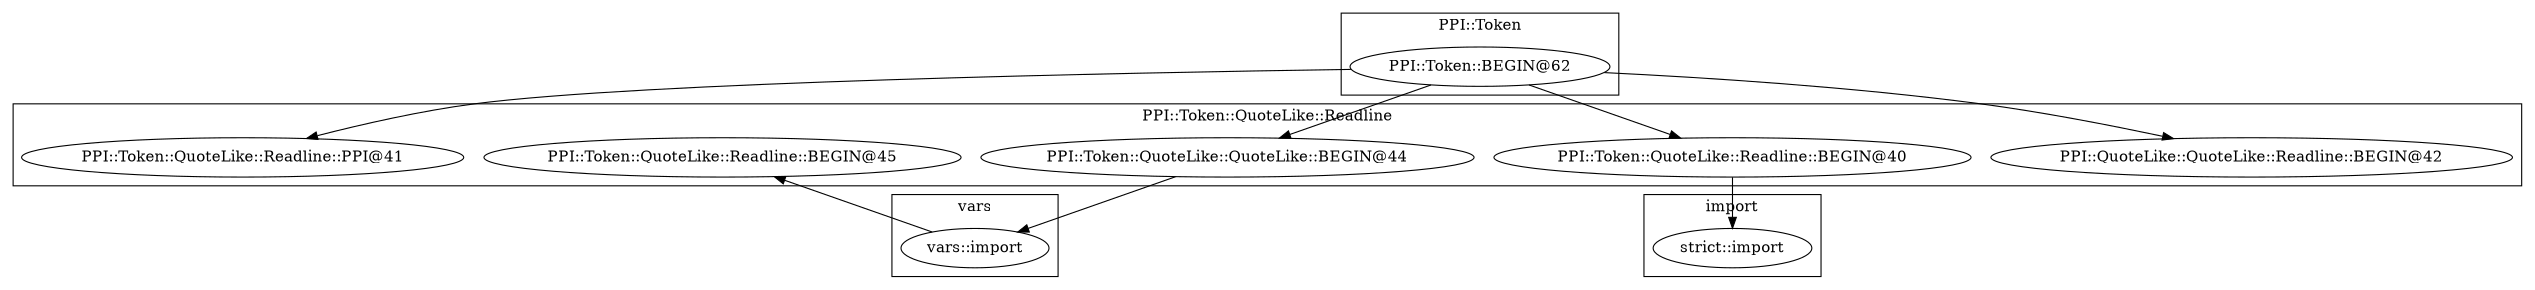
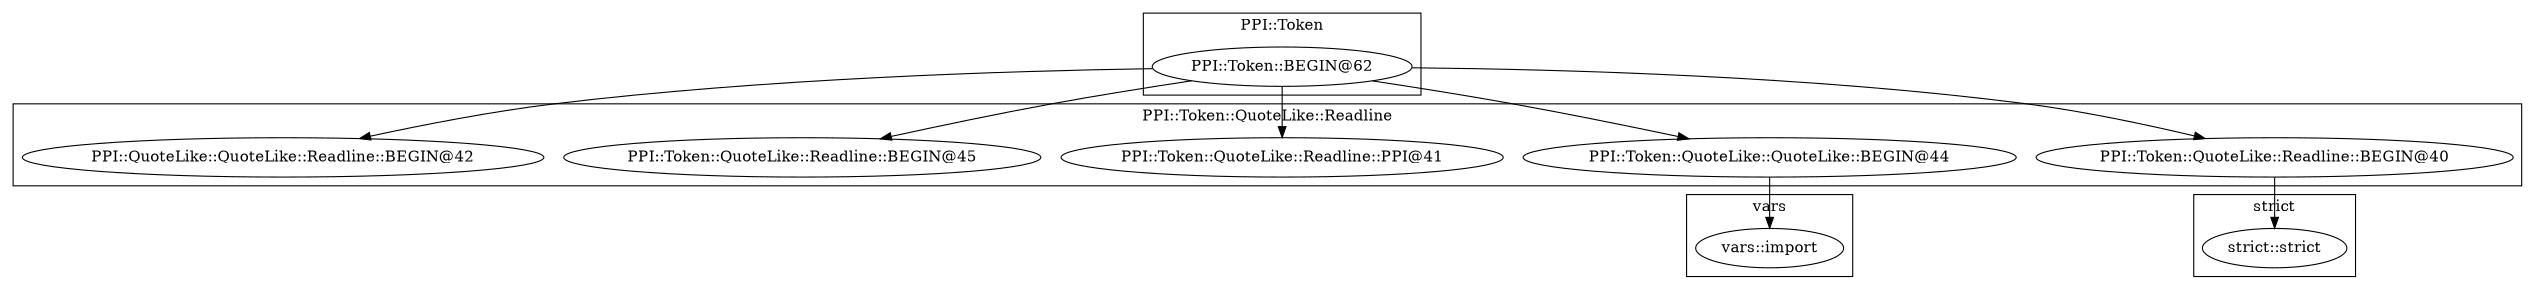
(858, 206) -> (1011, 112)
(1732, 207) -> (2275, 207)
(1732, 248) -> (2275, 248)
